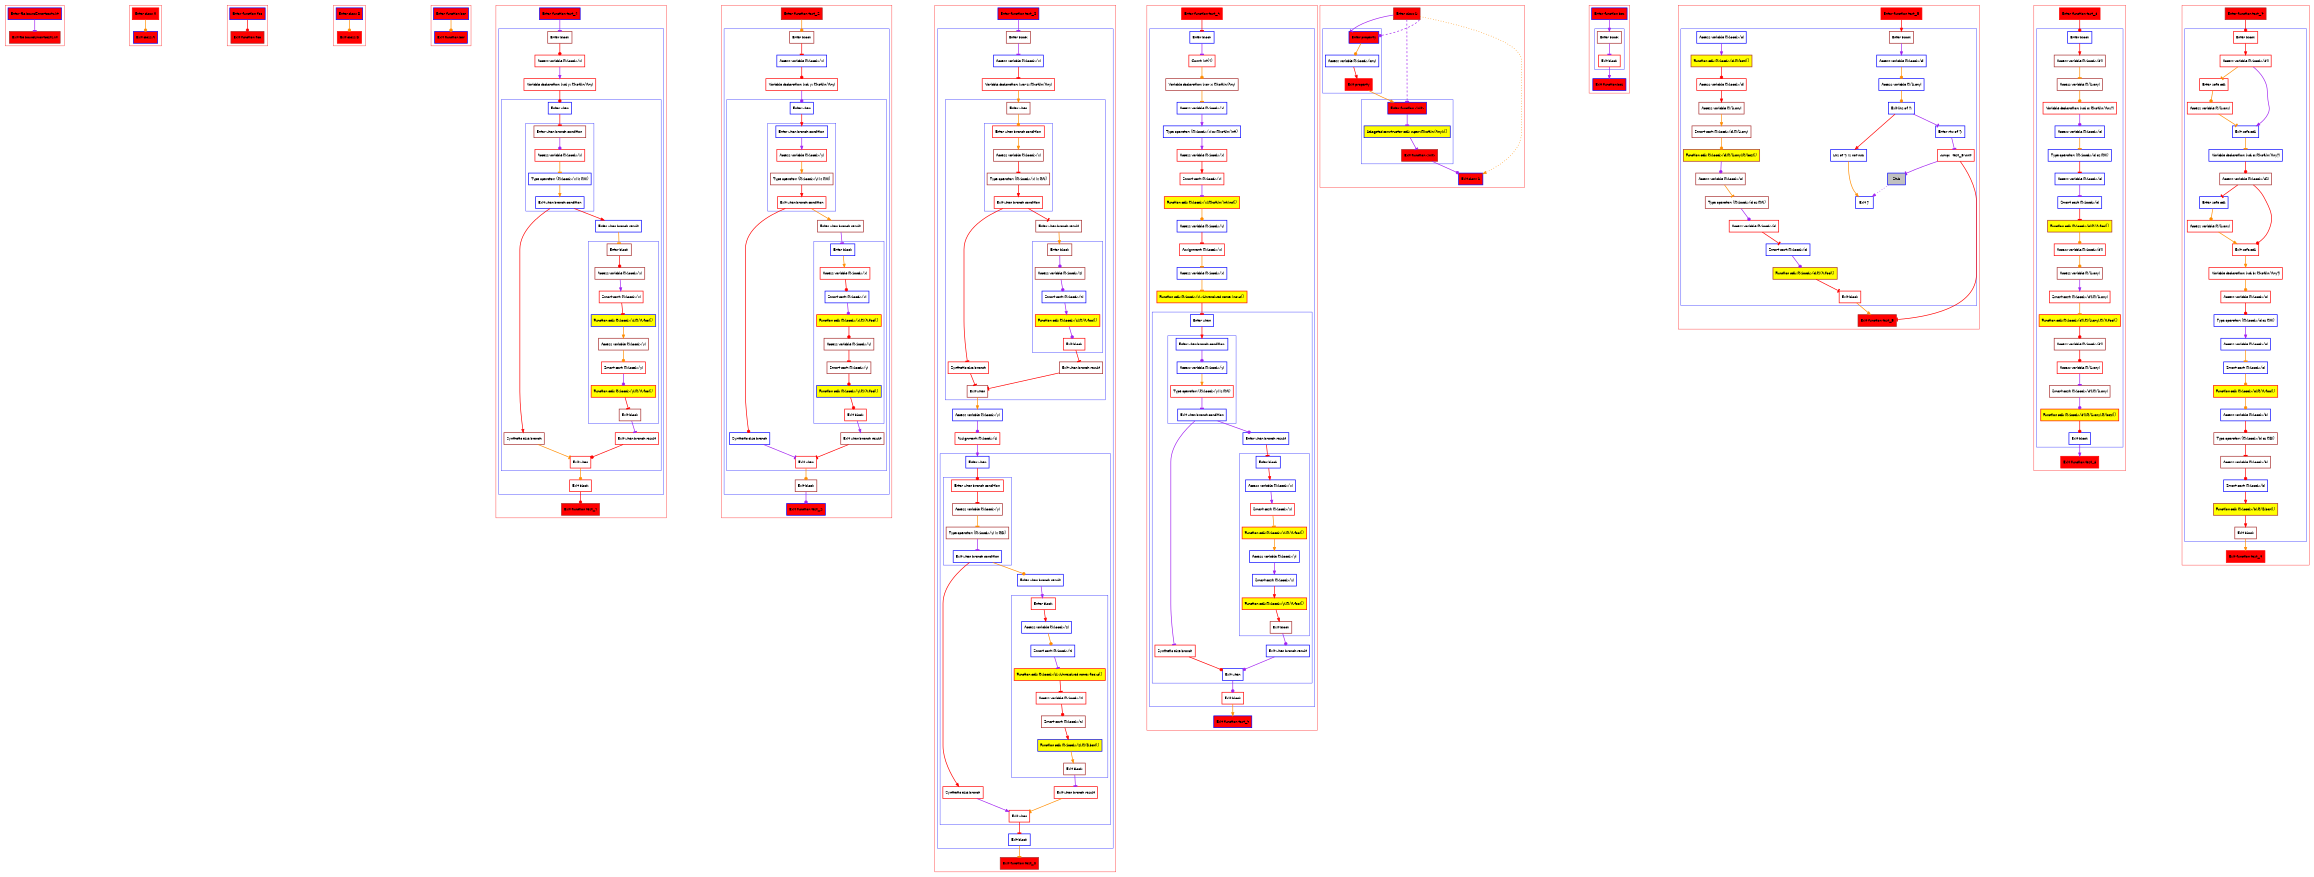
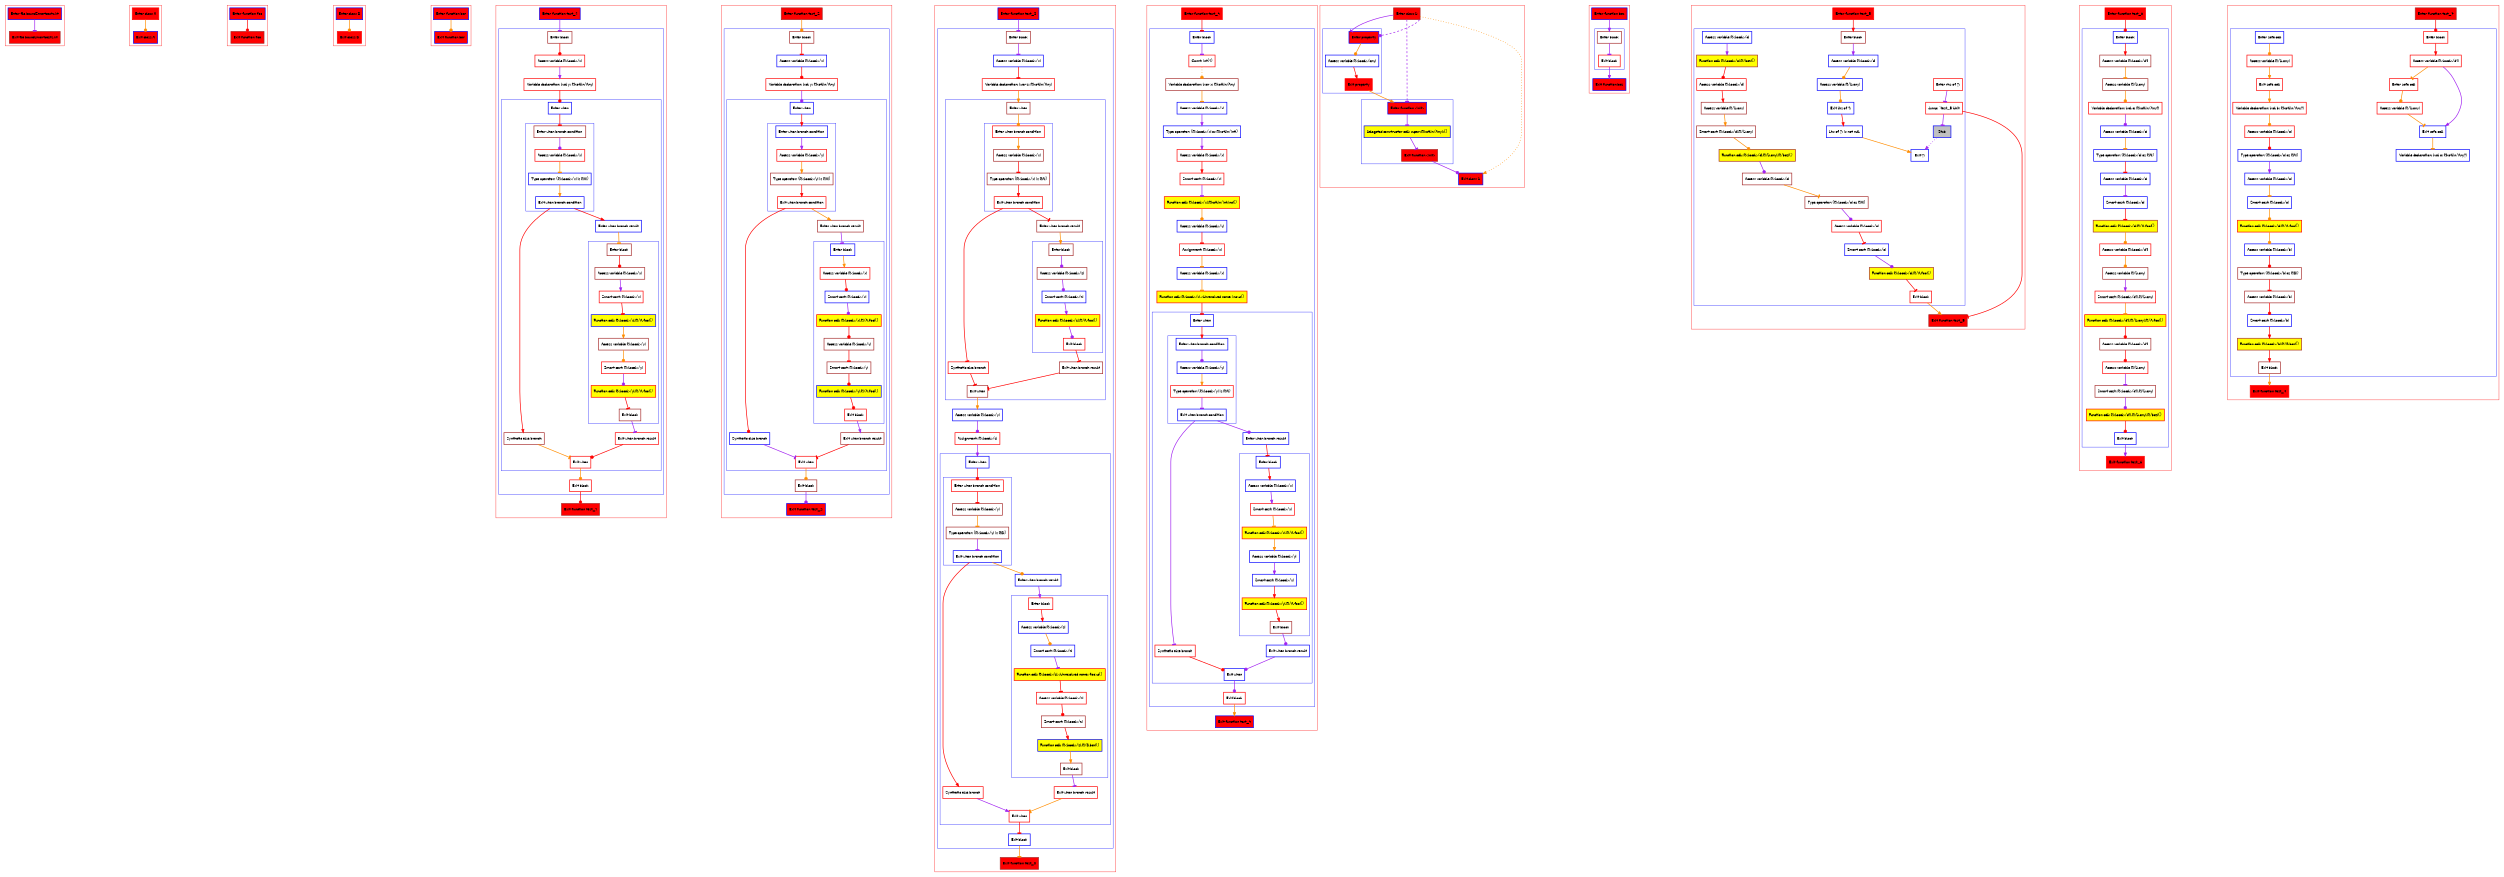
(1202, 71) -> (1202, 71)
(1925, 120) -> none
(1950, 132) -> (1948, 85)
(2246, 179) -> none
